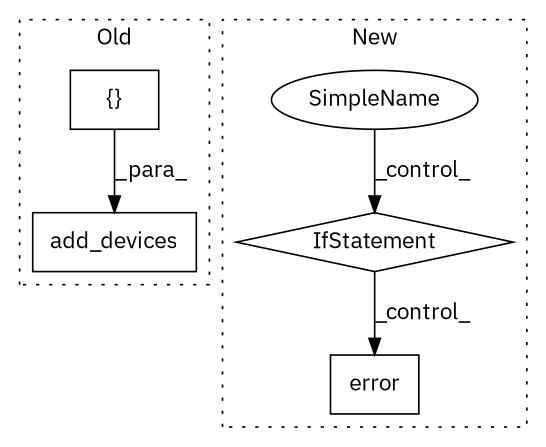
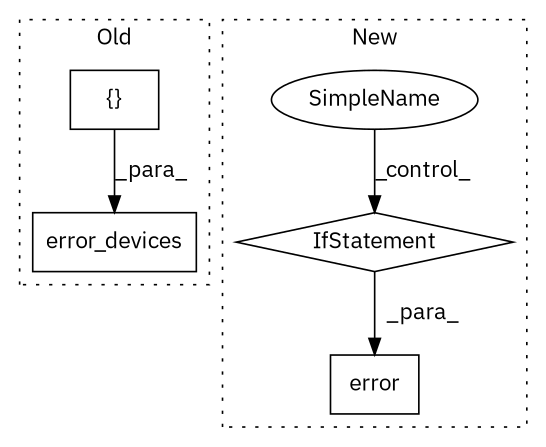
(115, 242) -> (115, 242)
(424, 313) -> (424, 313)
